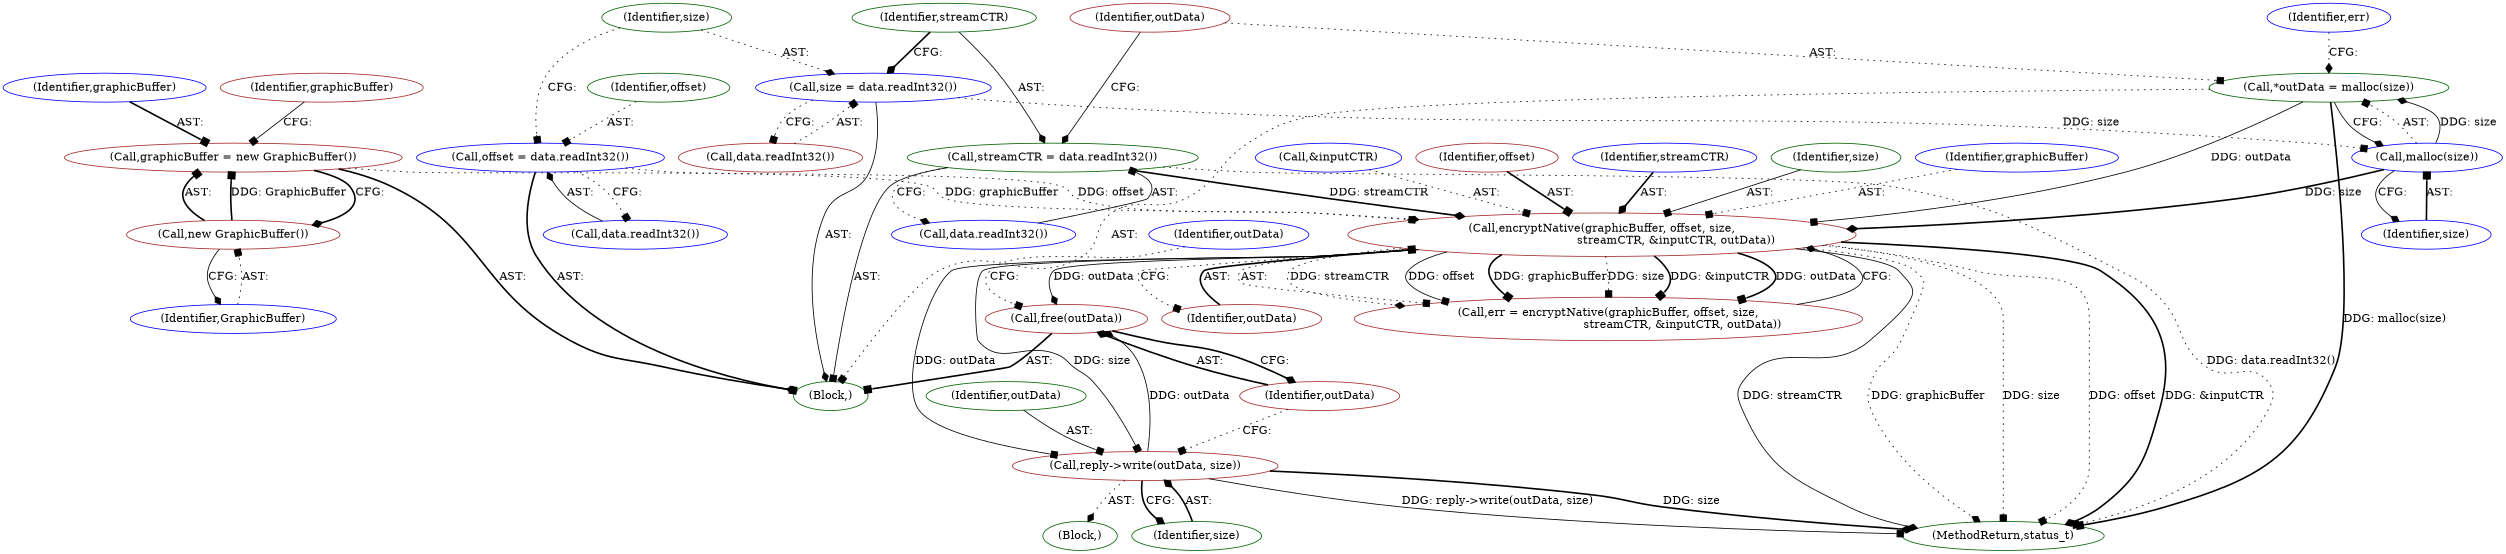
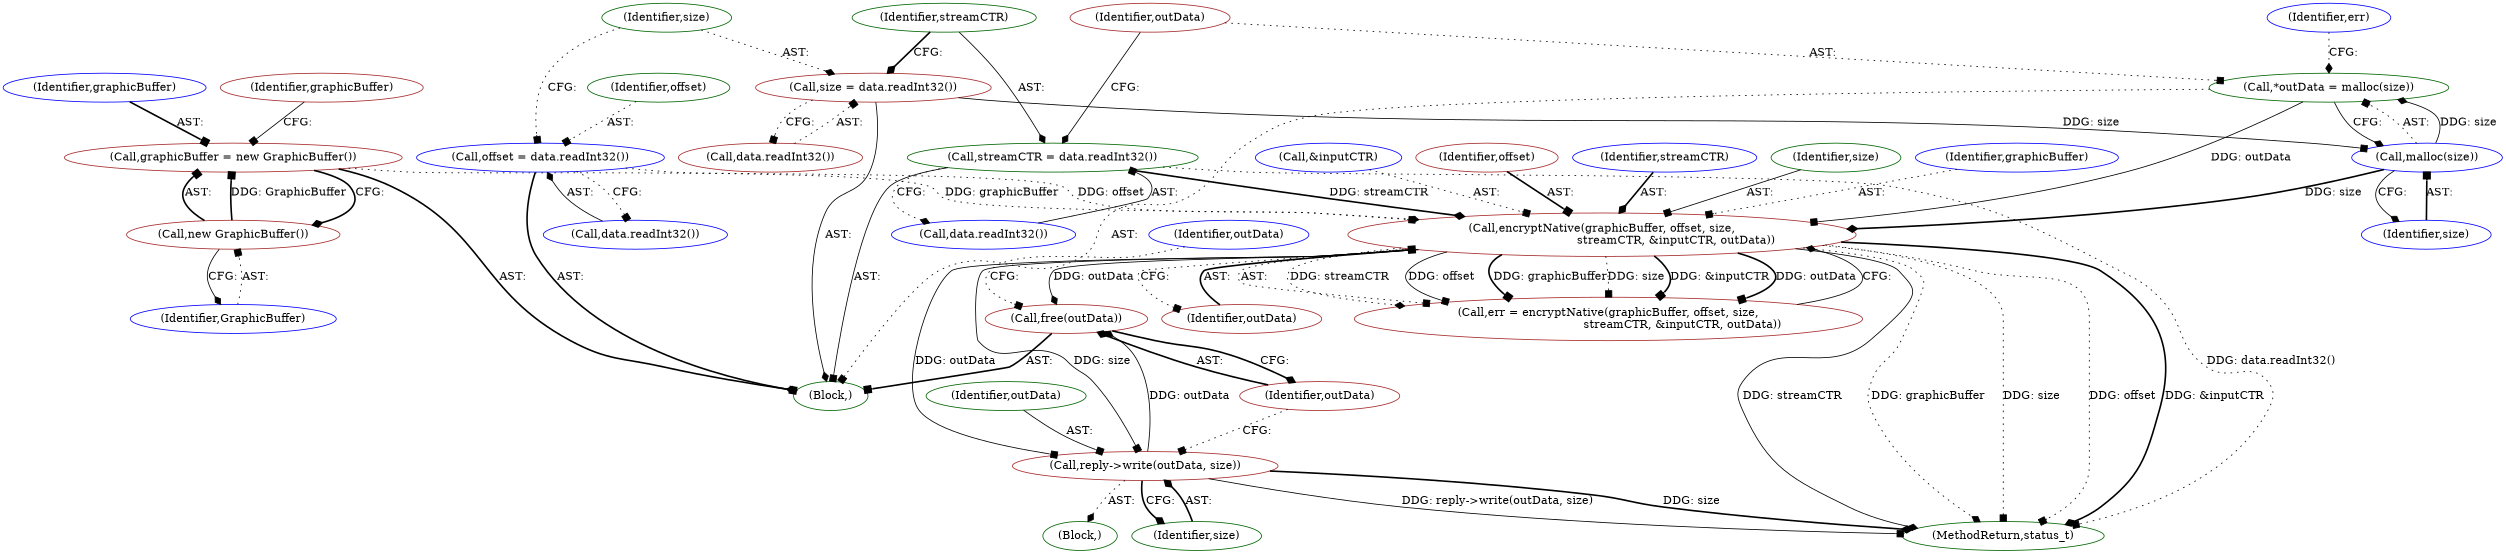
(873, 88) -> (873, 88)
(1659, 121) -> (1659, 121)
(2326, 389) -> none
